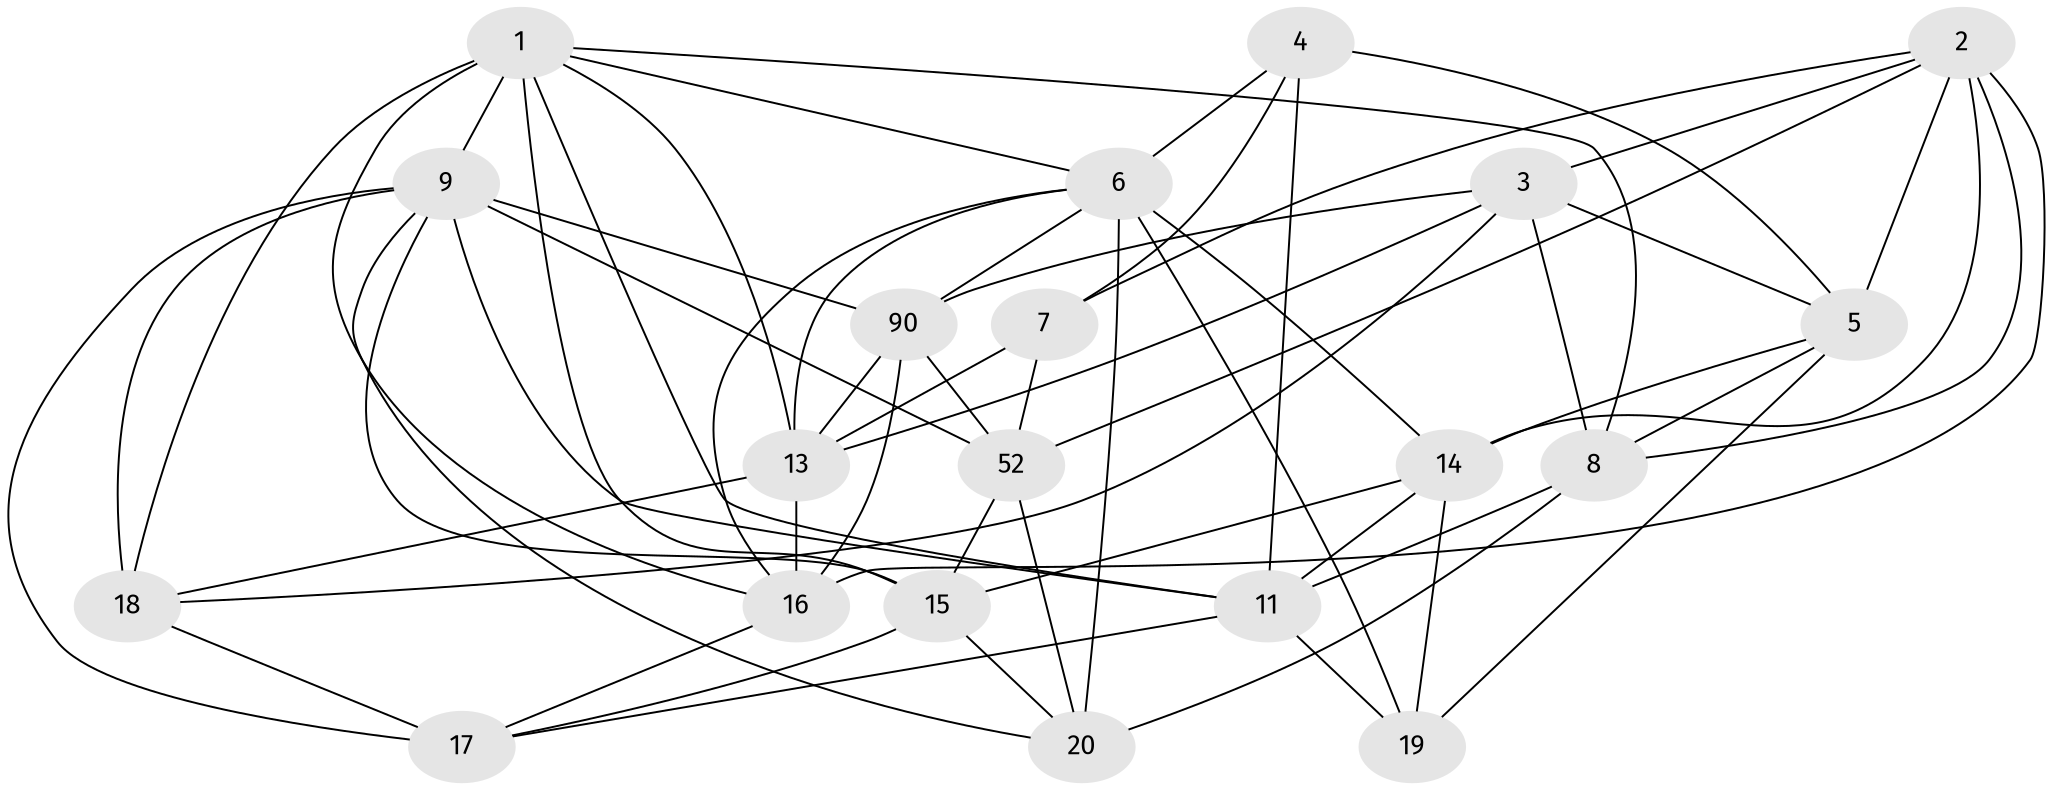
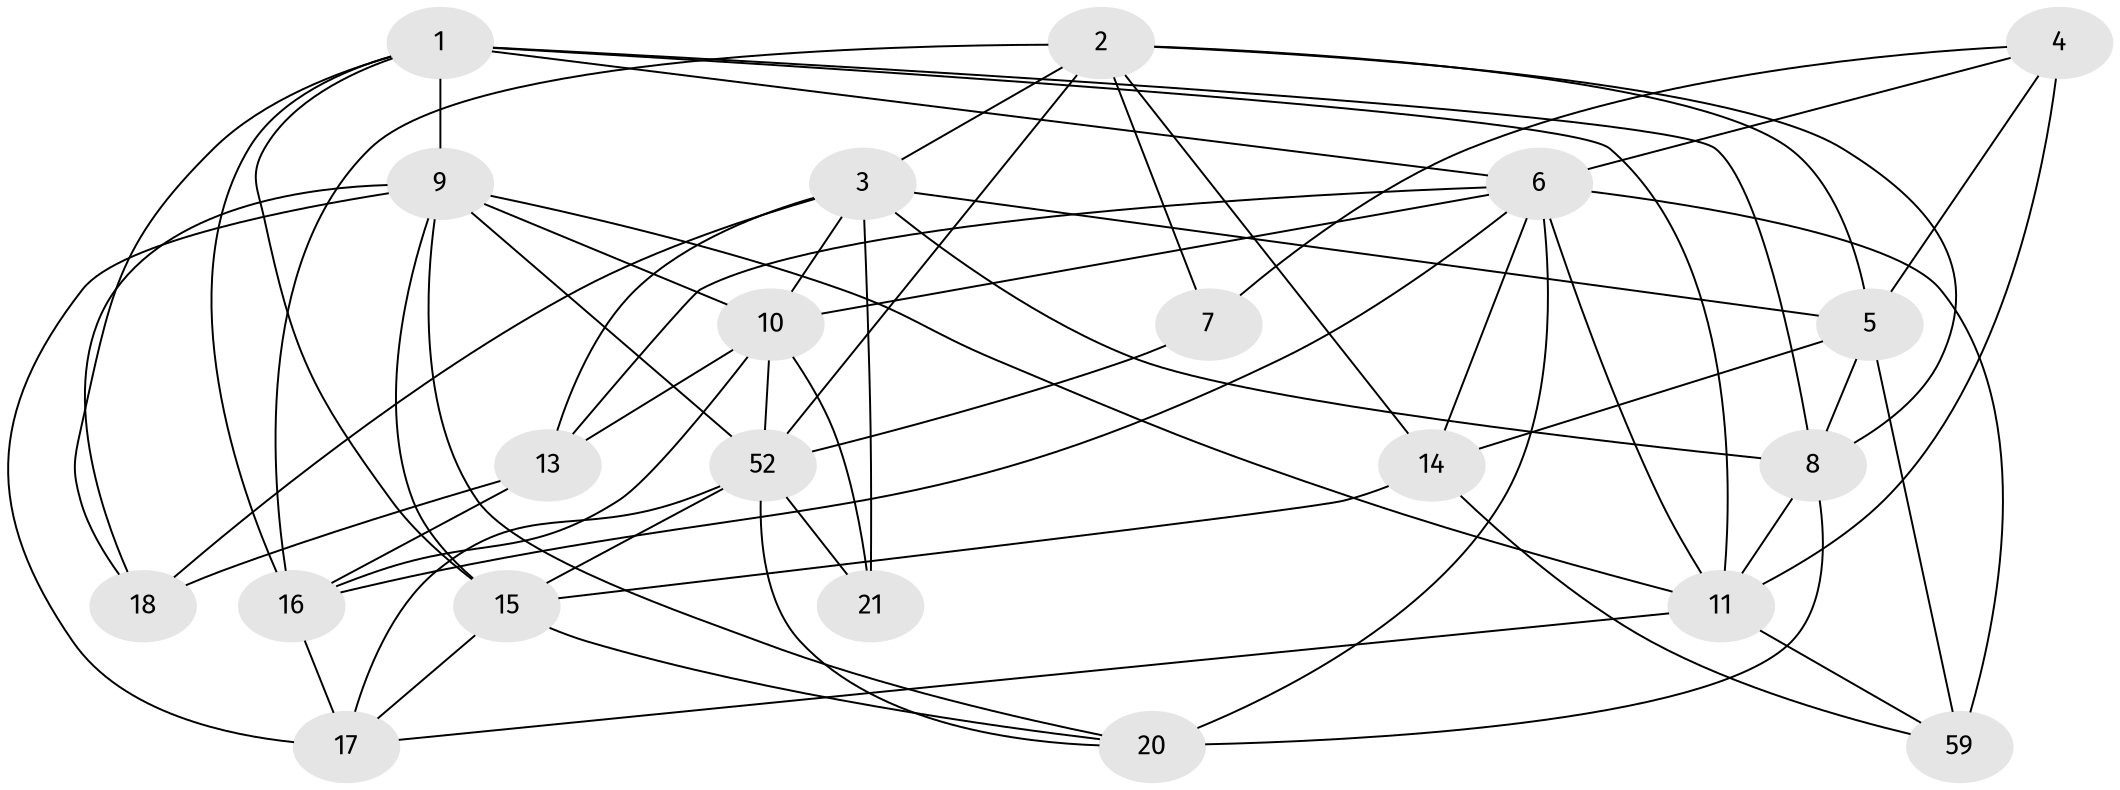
(719, 218) -> none
(904, 325) -> (771, 325)
(921, 395) -> none
(1358, 536) -> (1613, 391)
none -> (871, 606)
(295, 677) -> (528, 527)
(1412, 747) -> (1960, 747)
